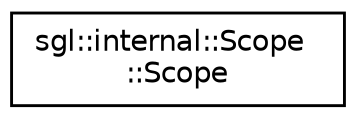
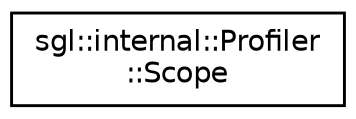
(178, 59) -> (178, 59)
